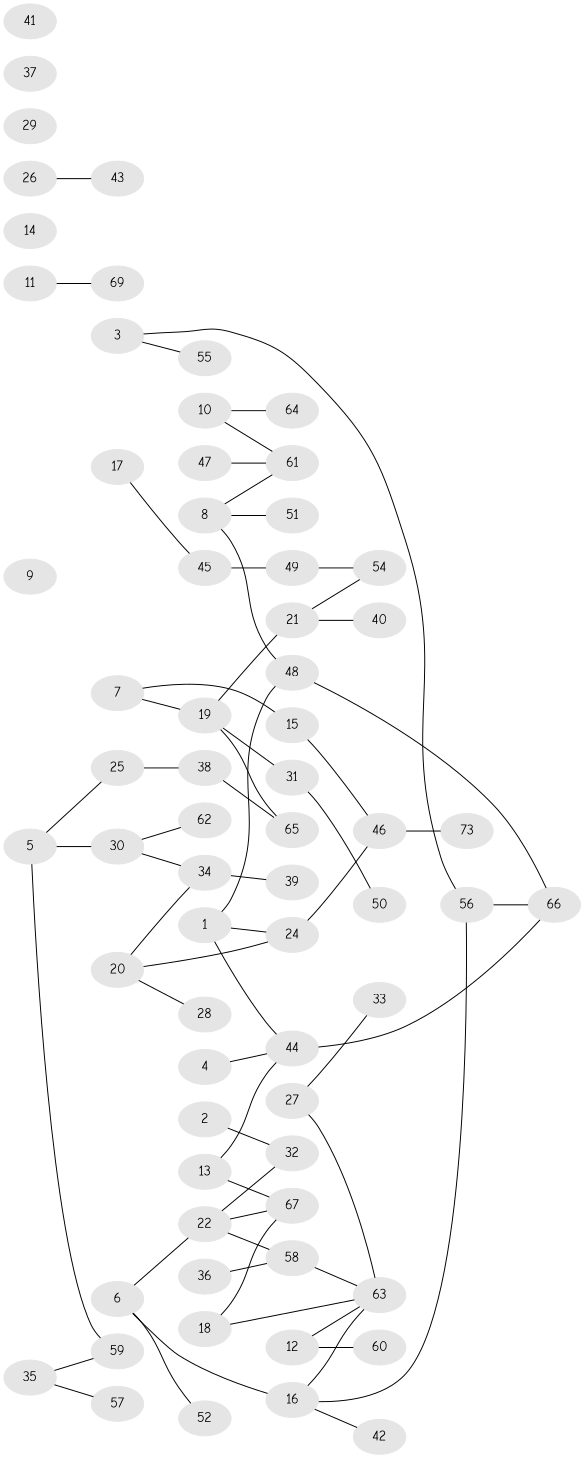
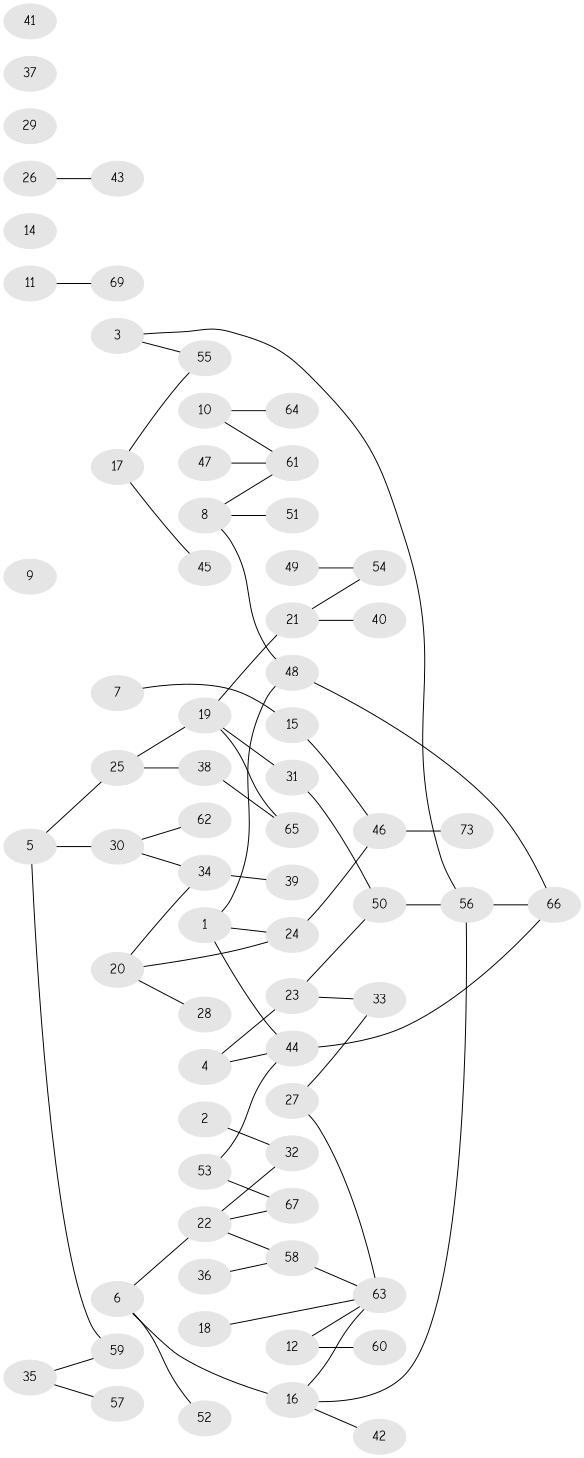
none -> (158, 411)
(250, 568) -> none
(161, 704) -> (161, 742)
none -> (423, 905)
none -> (292, 996)
(205, 1172) -> (205, 1172)
(246, 1275) -> none
